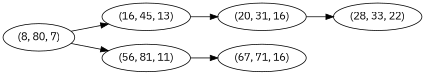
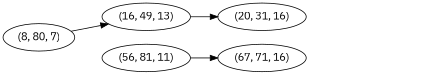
(146, 17) -> (146, 17)
(378, 17) -> none
(86, 46) -> none
